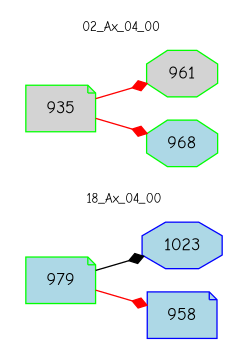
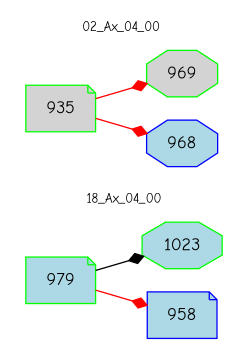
(182, 74) -> (182, 74)
(182, 143) -> (182, 143)
(182, 245) -> (182, 245)
